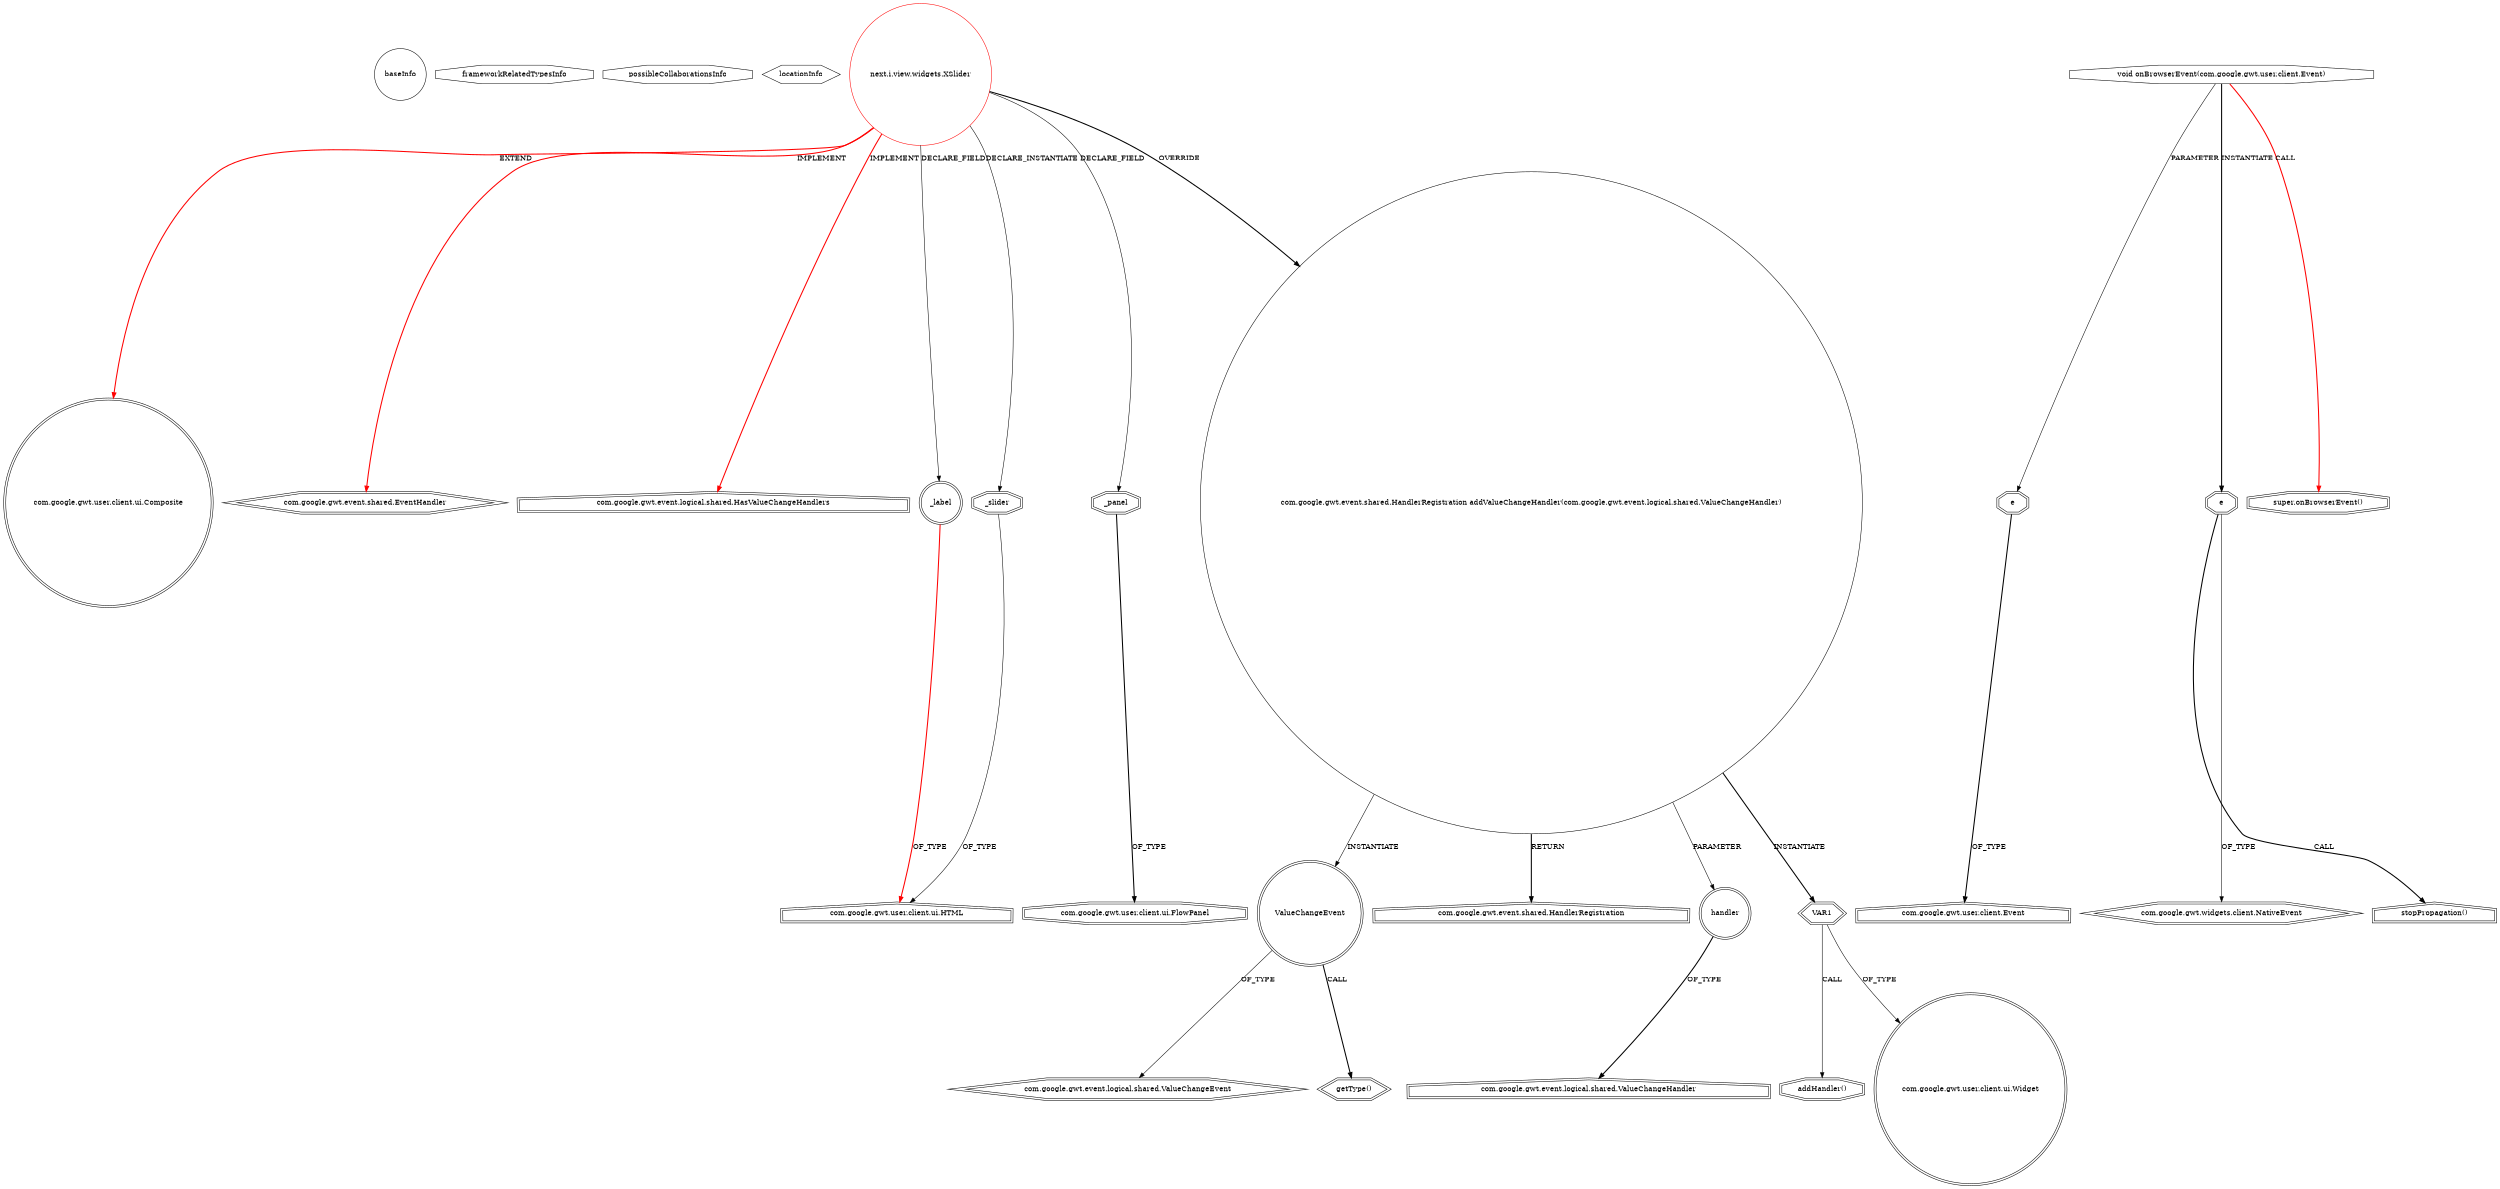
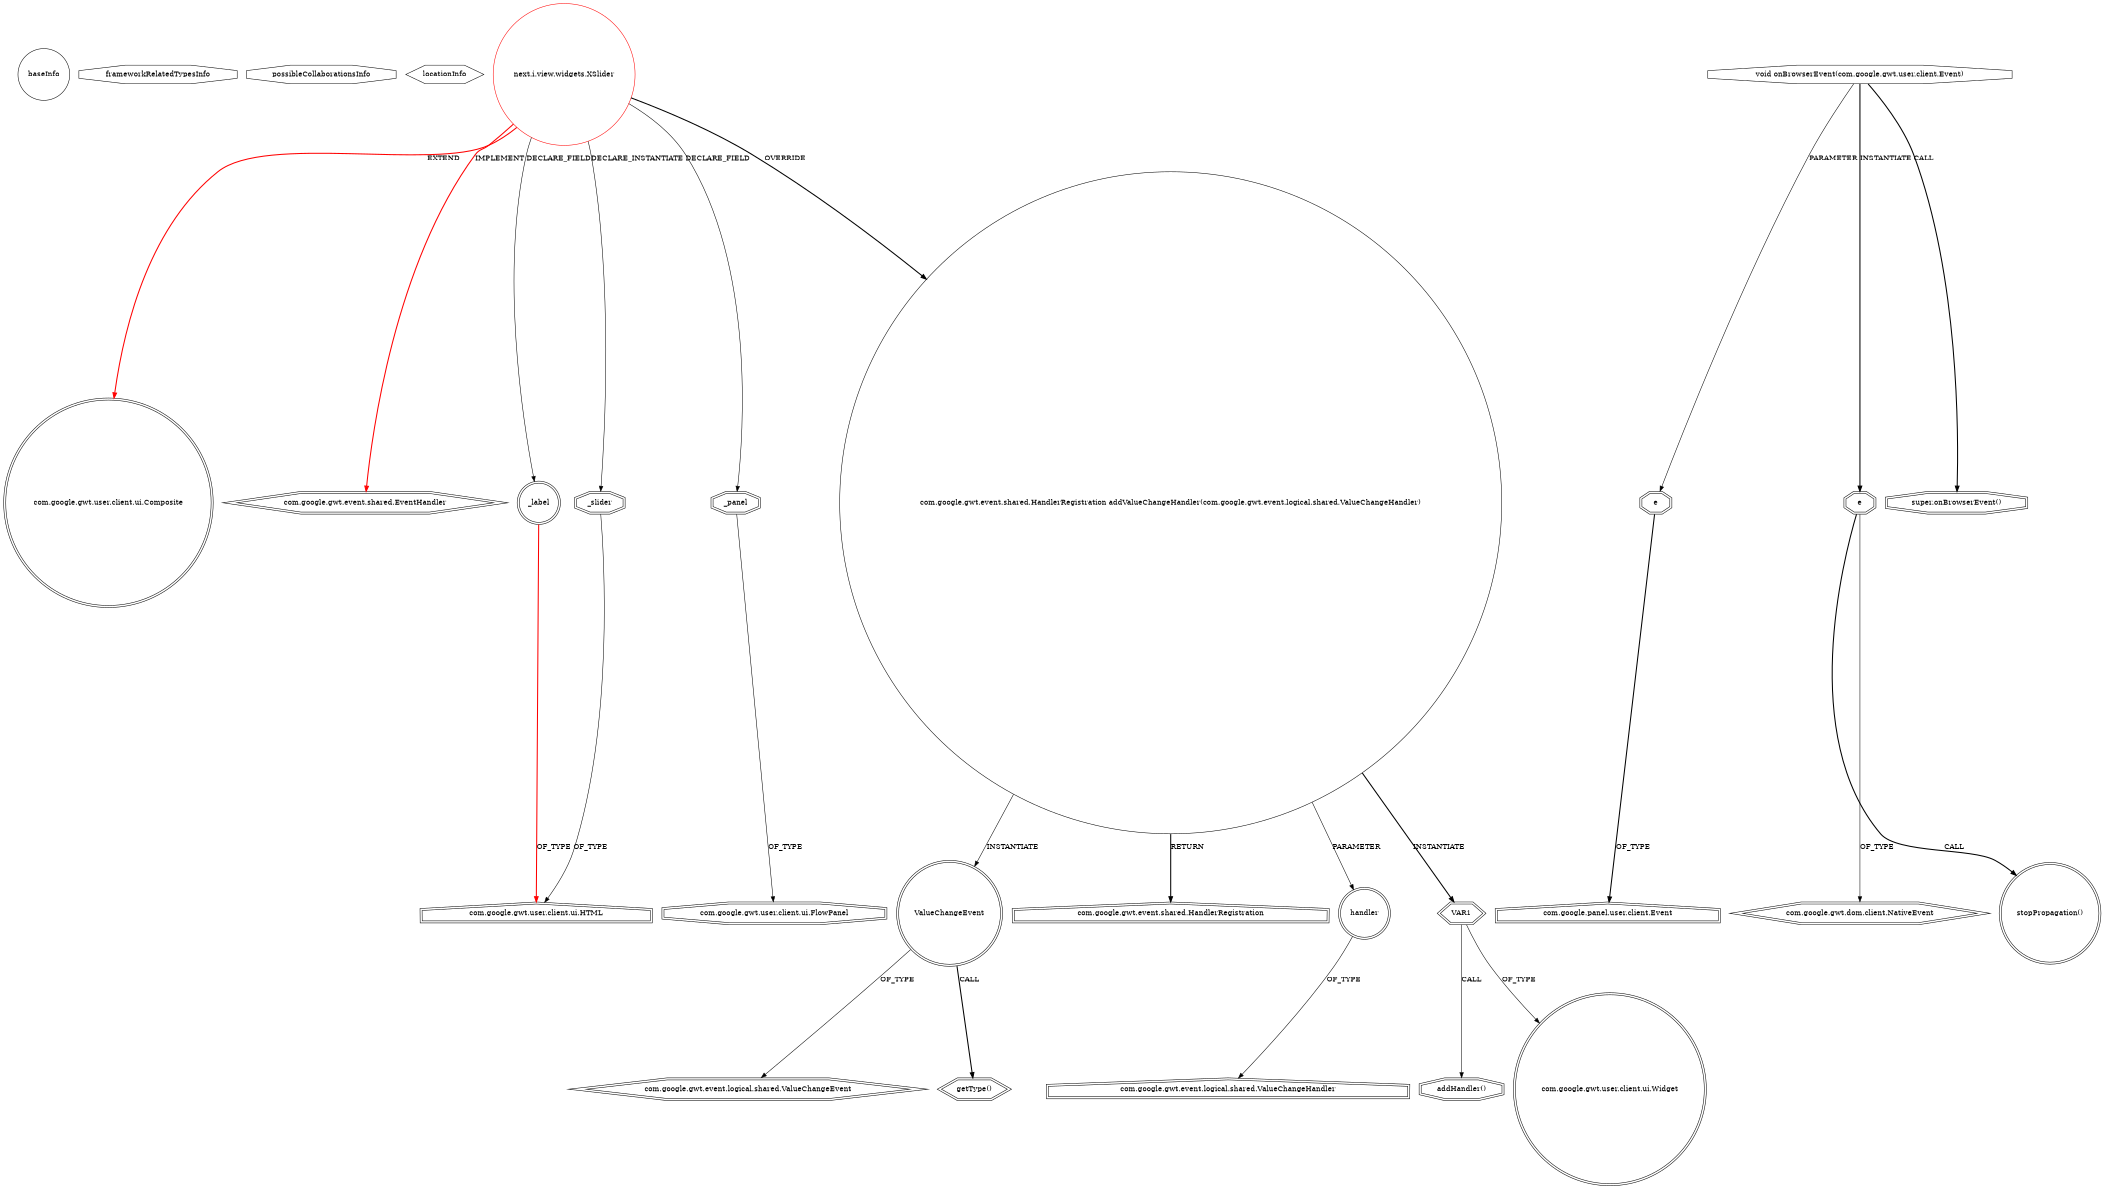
(2306, 277) -> (1944, 277)
(713, 503) -> none
(1125, 705) -> (755, 705)
(1963, 913) -> (1608, 913)
(2222, 913) -> (1860, 913)
(2434, 913) -> (2050, 913)
(1662, 1008) -> (1301, 1008)
